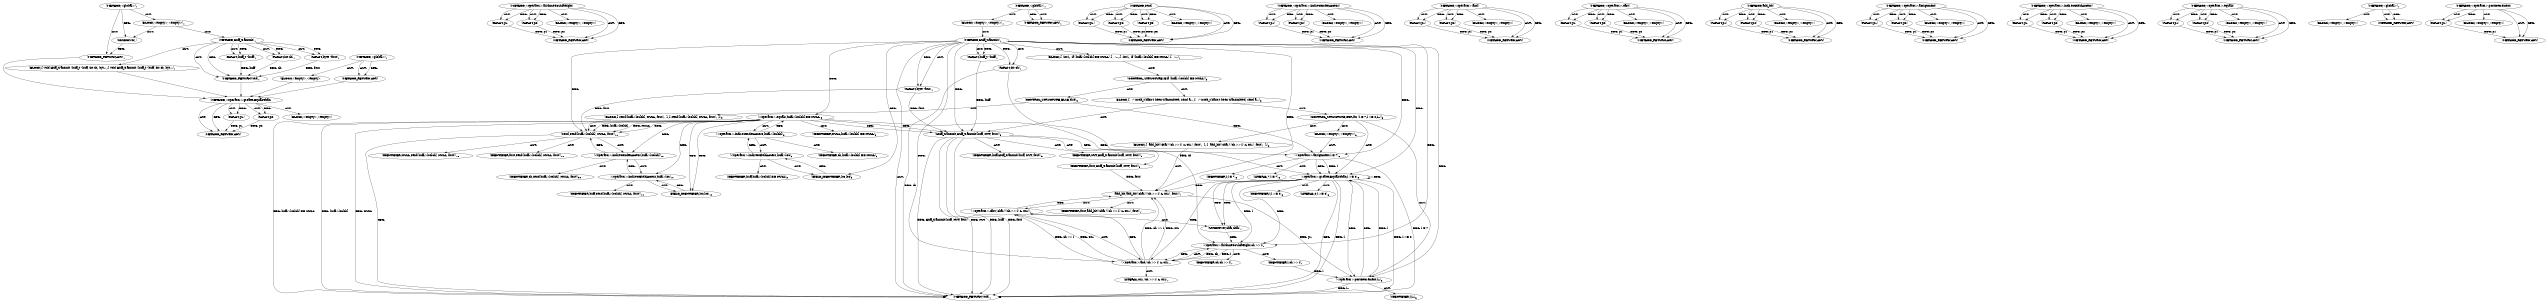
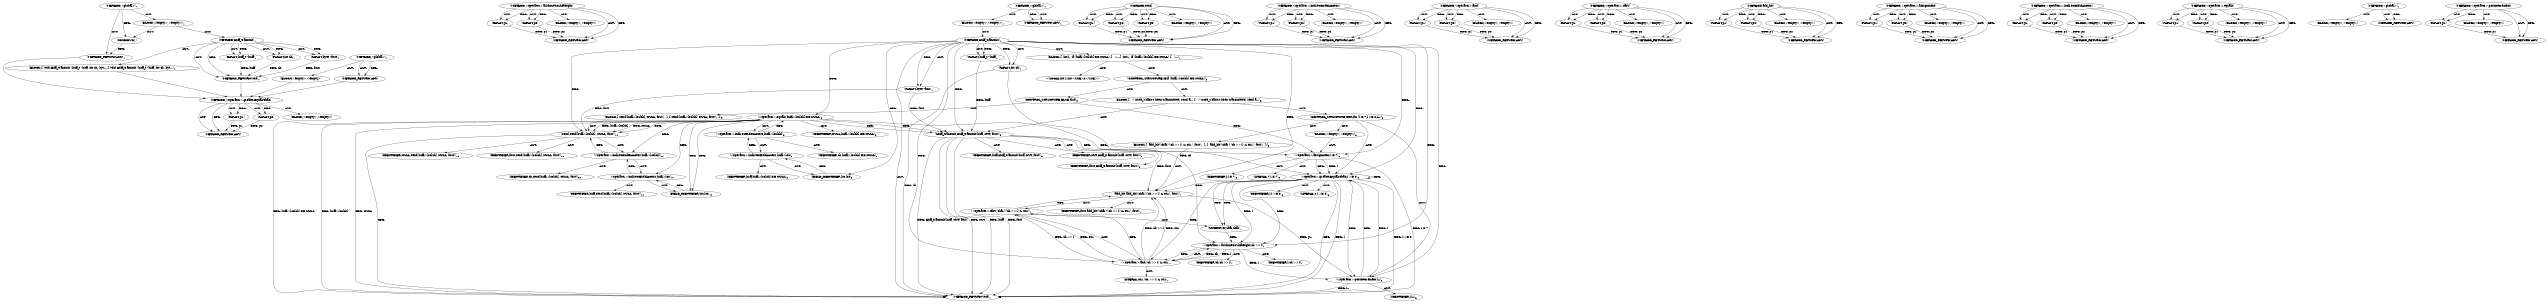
none -> (1073, 79)
(1125, 180) -> (1079, 148)
(1314, 273) -> (1277, 275)
